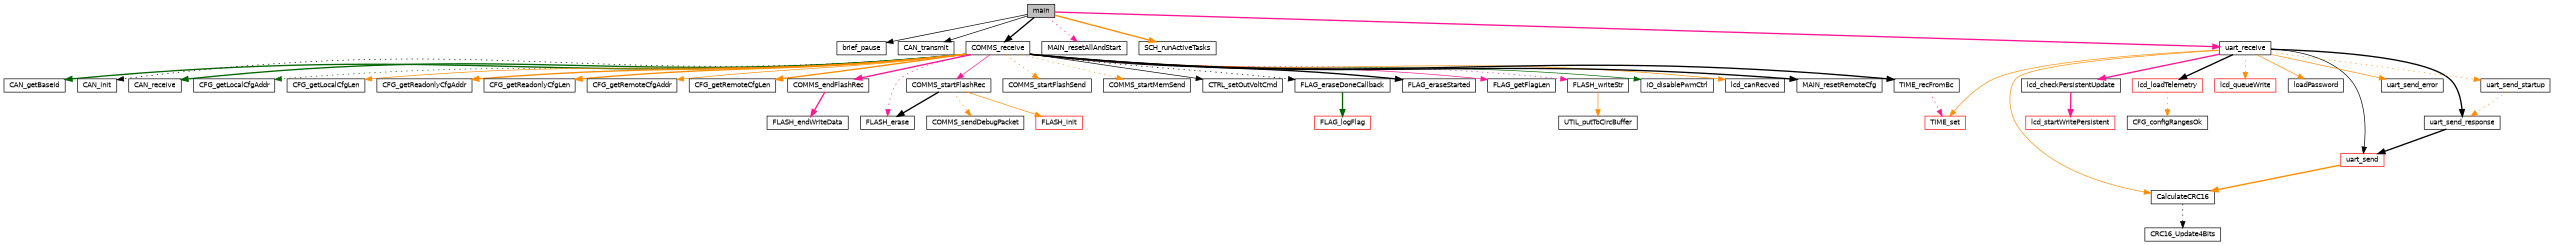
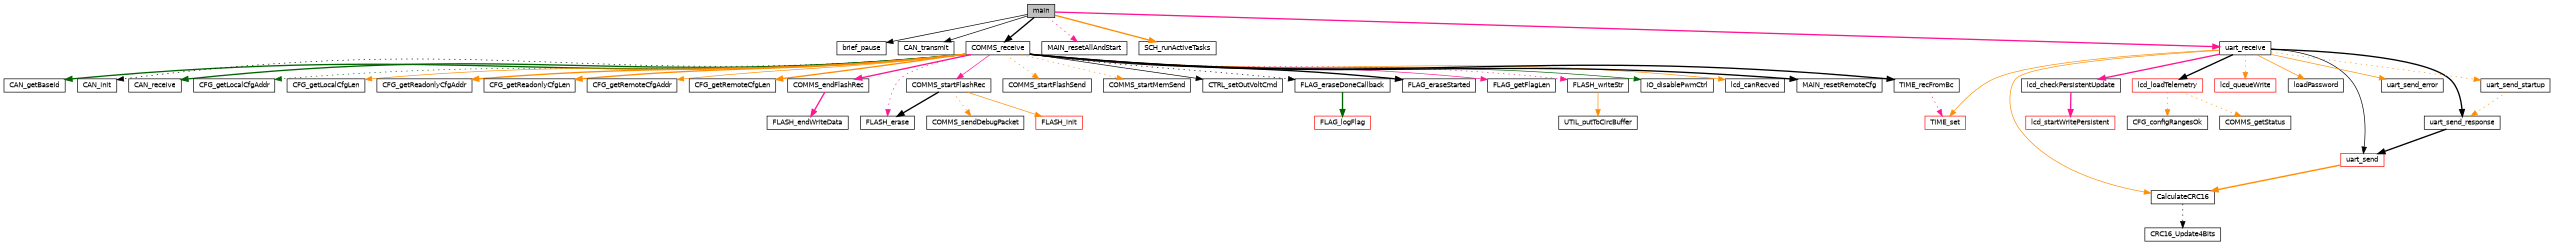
none -> (2255, 123)
